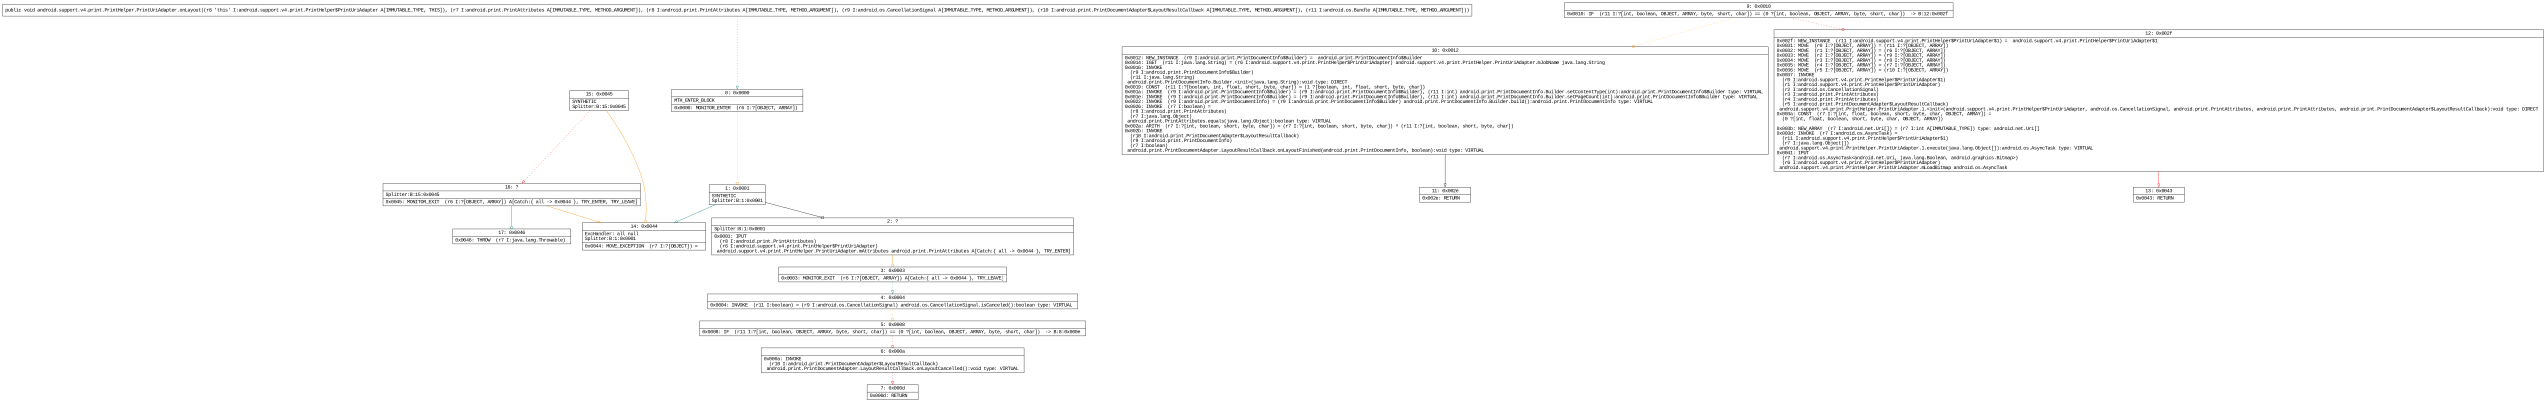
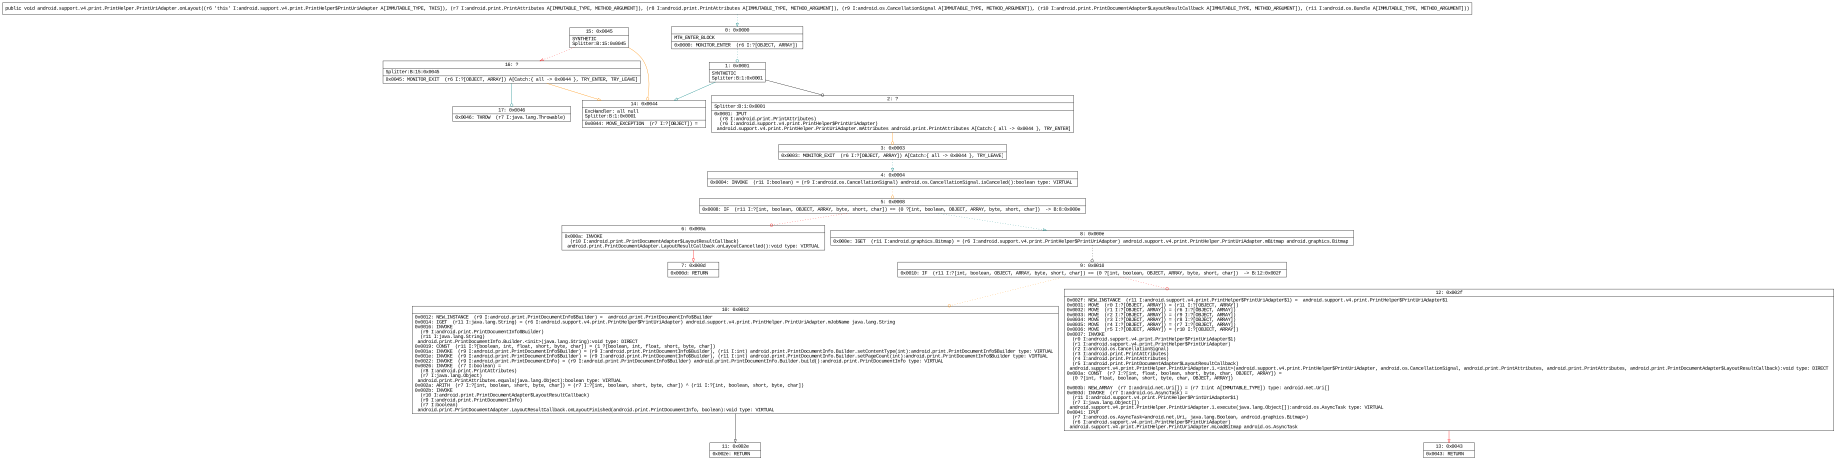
(737, 147) -> (737, 54)
none -> (1092, 238)
(893, 377) -> (693, 254)
